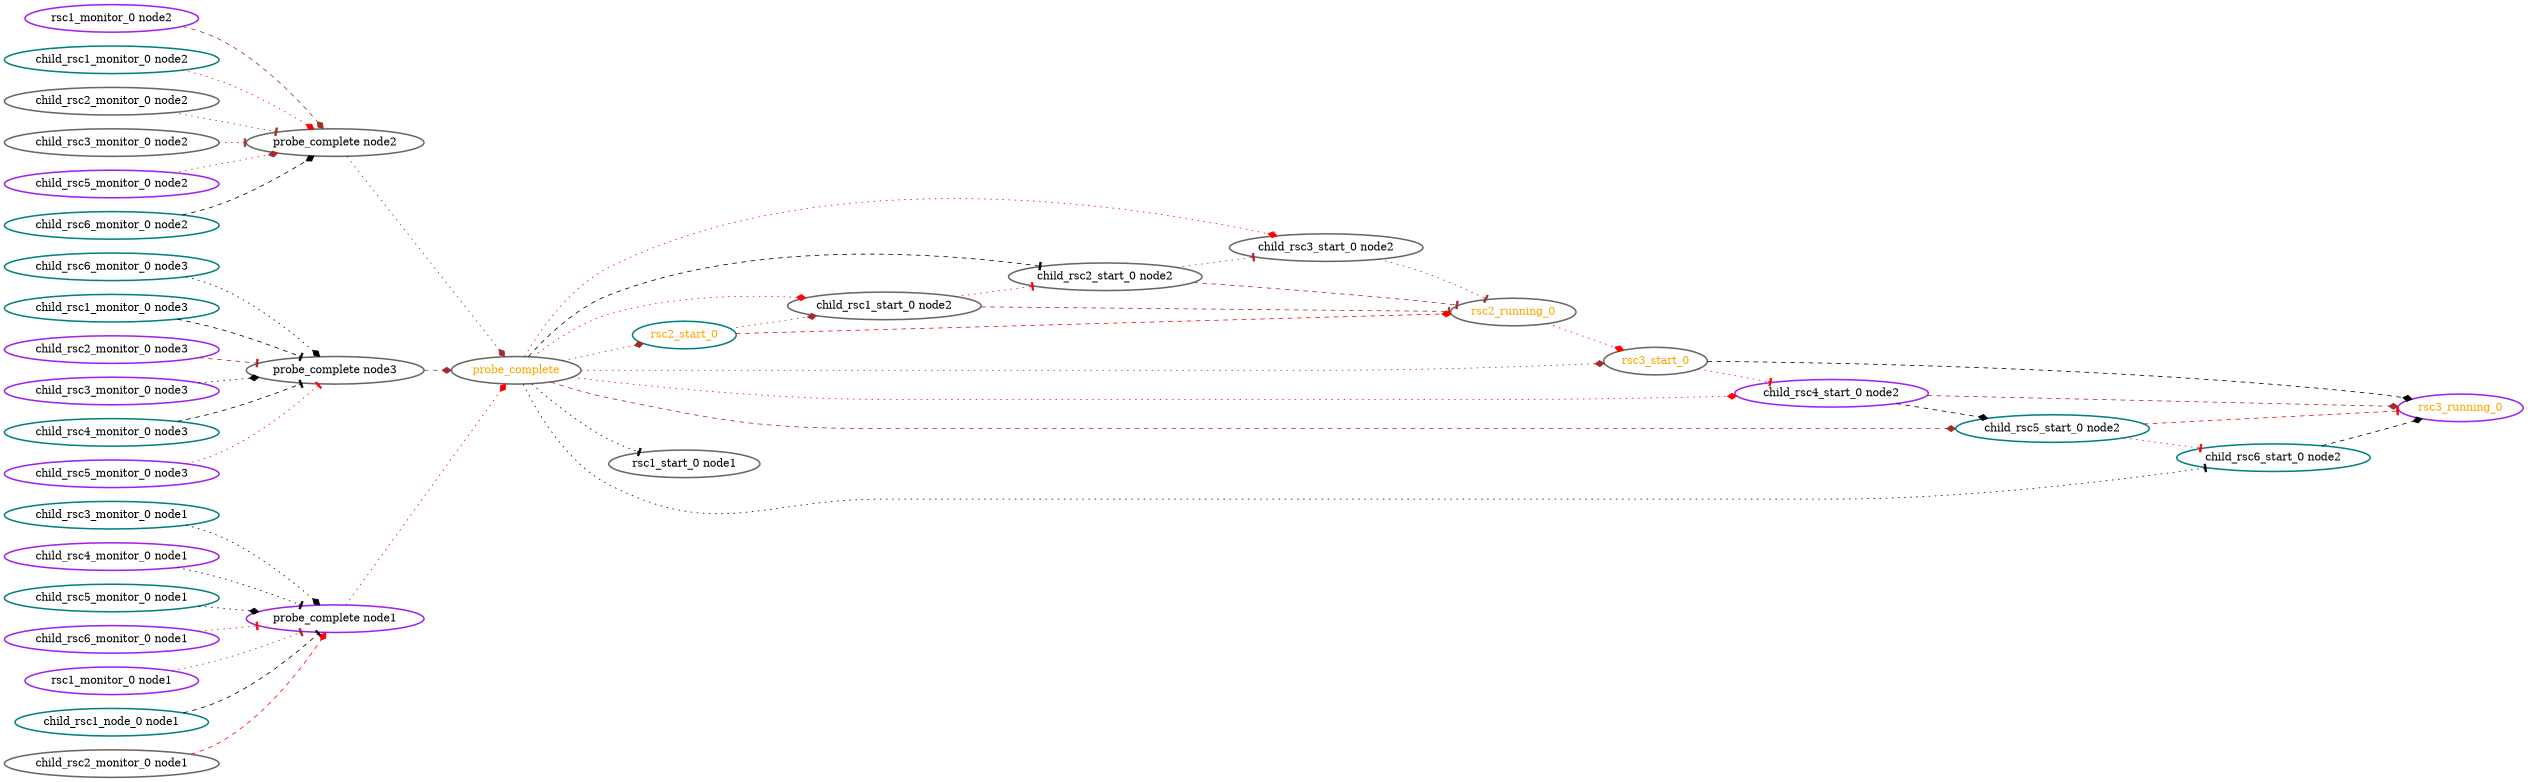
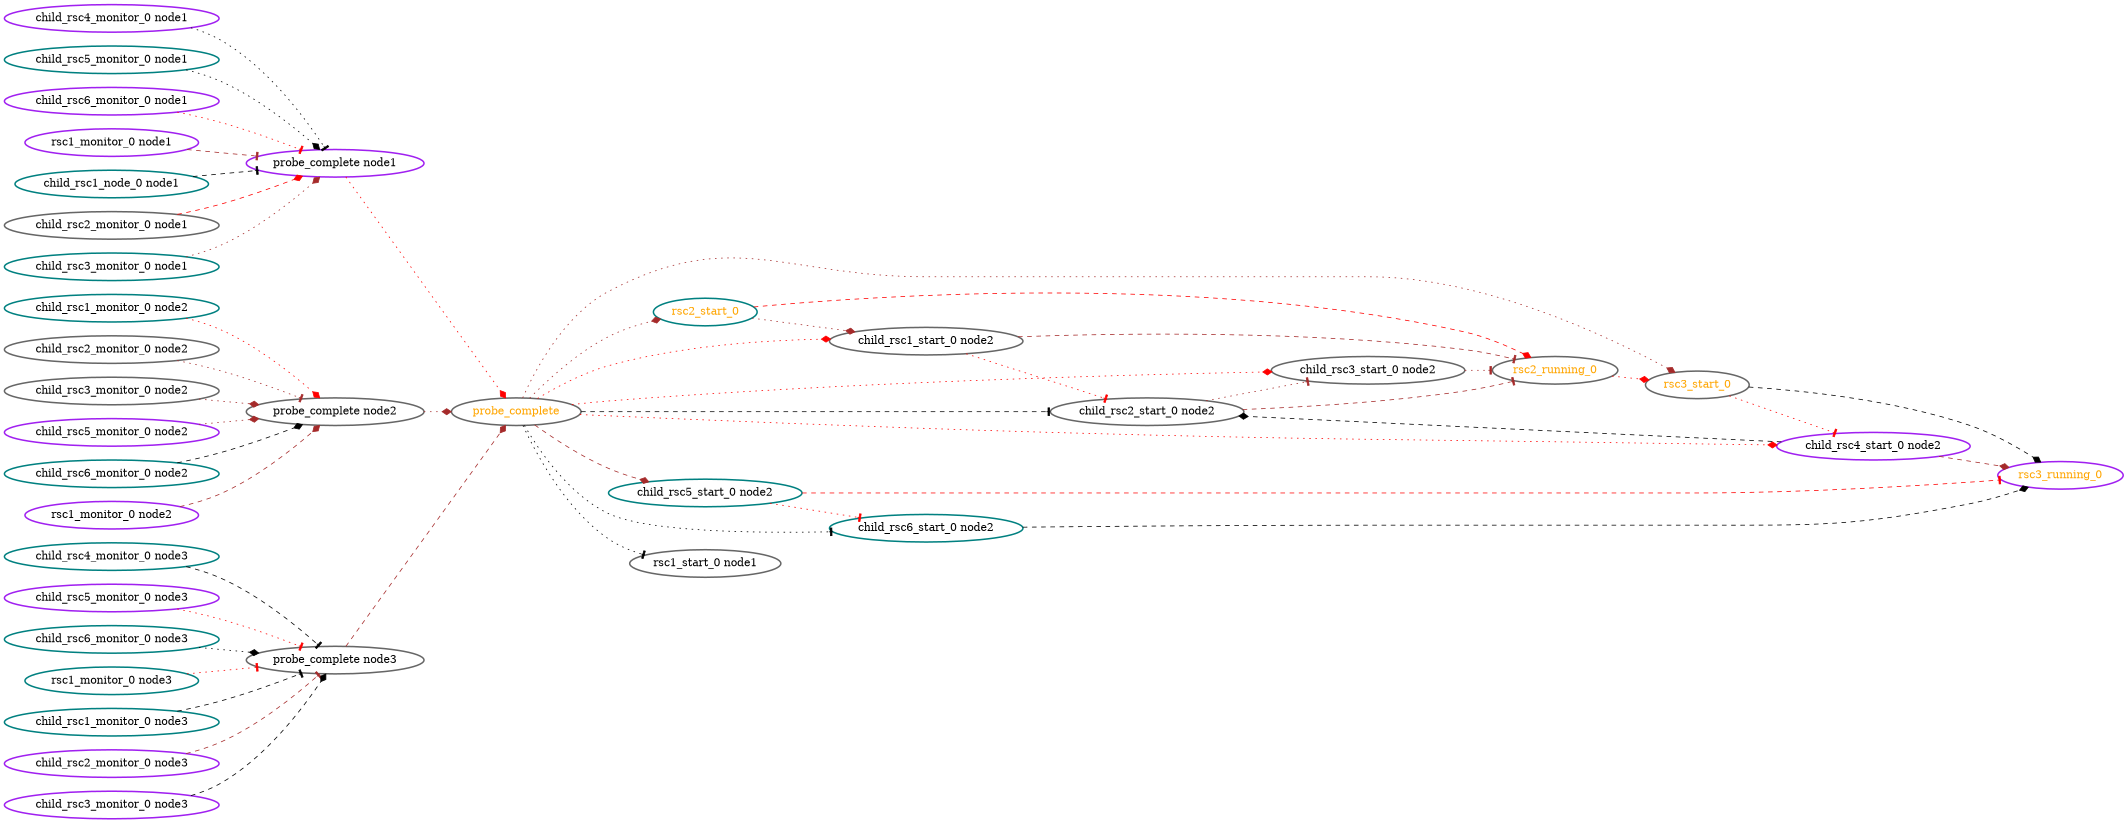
(231, 143) -> (224, 401)
(224, 381) -> (265, 749)
(1937, 410) -> (1515, 429)
(254, 554) -> (254, 228)
(236, 655) -> (221, 153)
none -> (112, 681)
